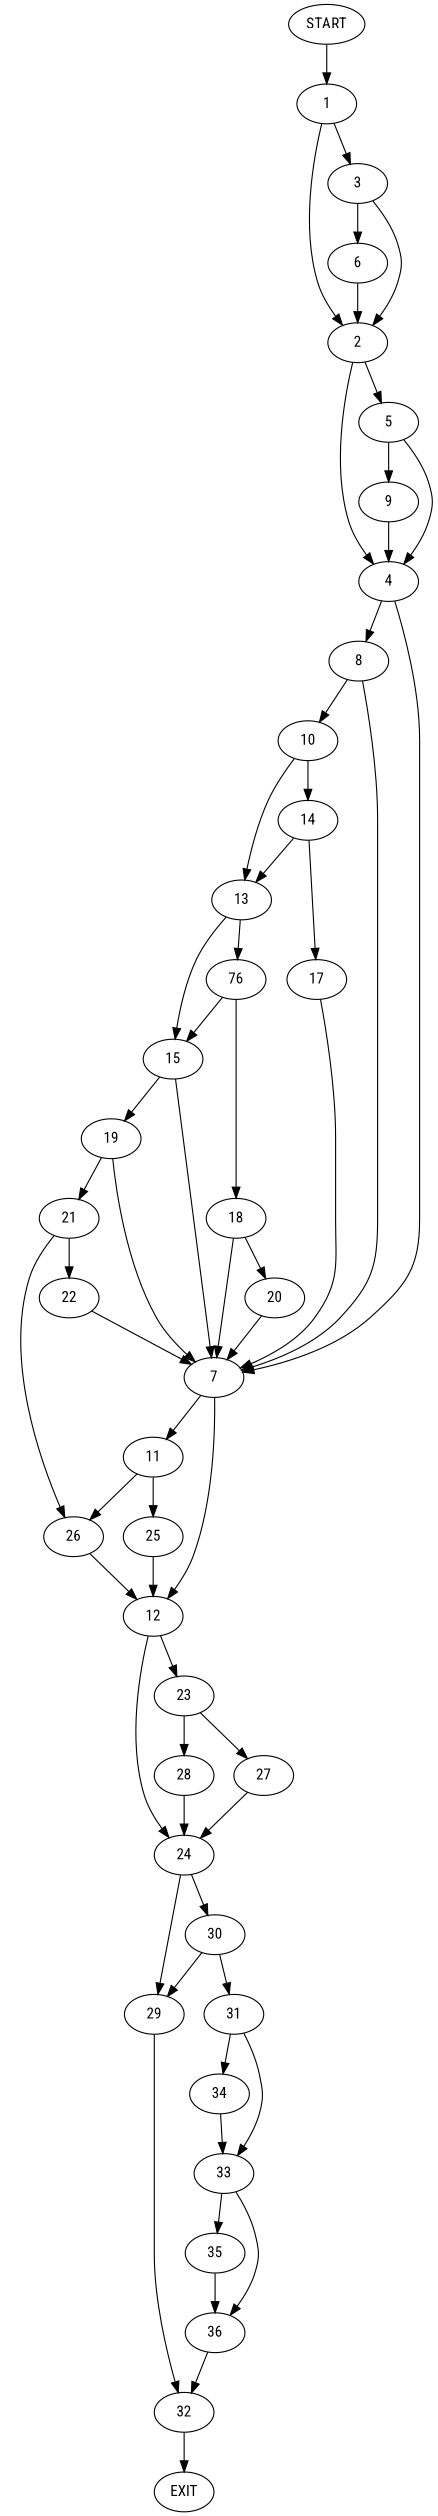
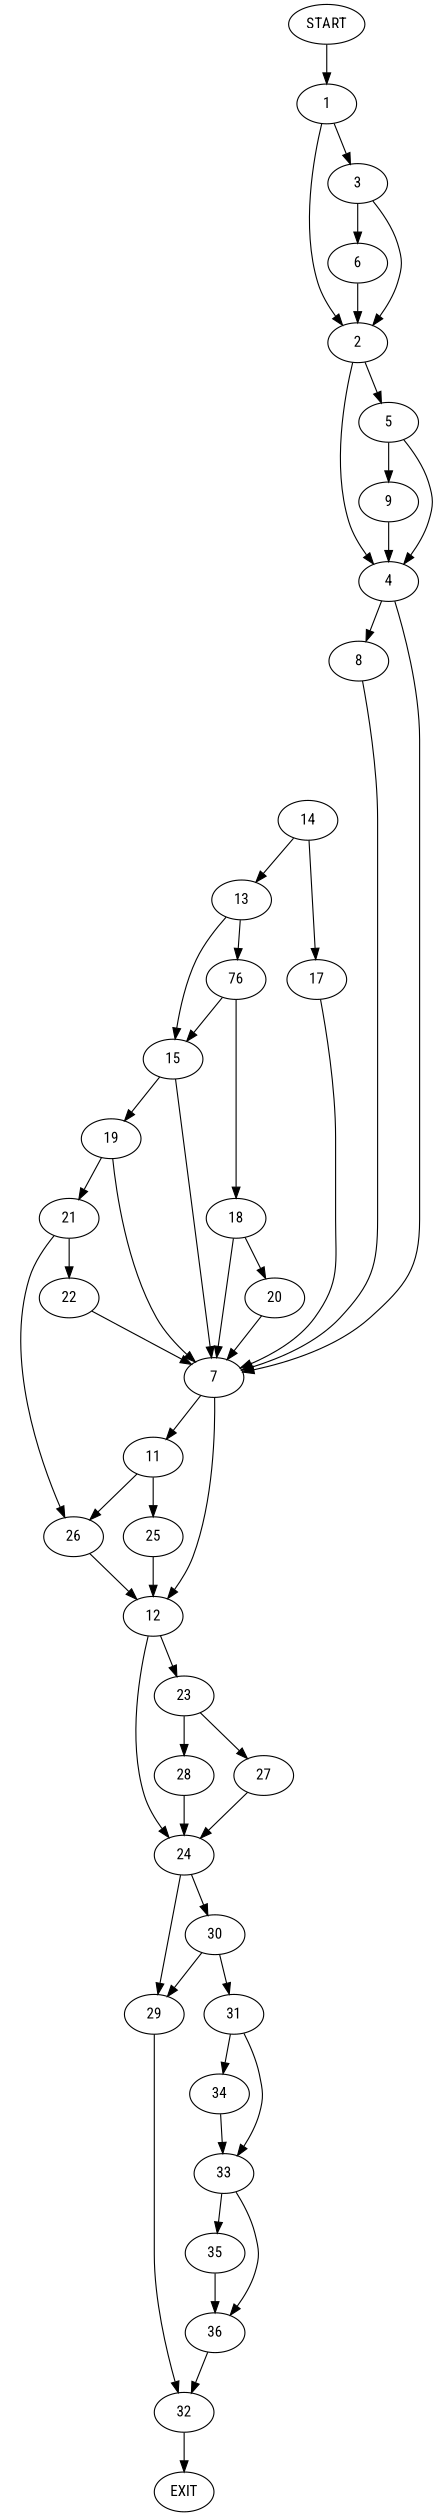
(308, 741) -> none
